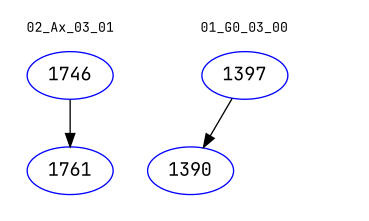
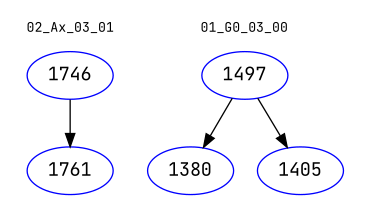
(245, 75) -> (245, 75)
(191, 171) -> (191, 171)
none -> (300, 171)
